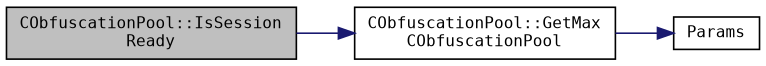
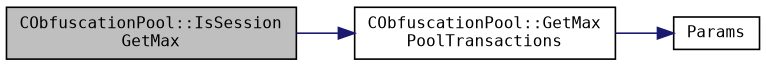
(151, 33) -> (151, 33)
(485, 33) -> (485, 33)
